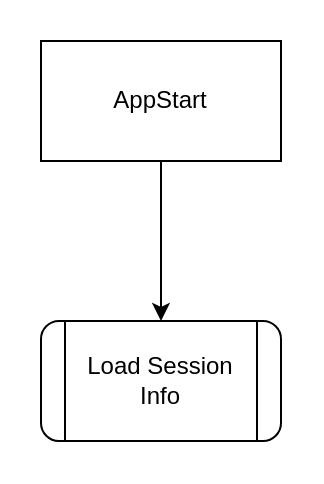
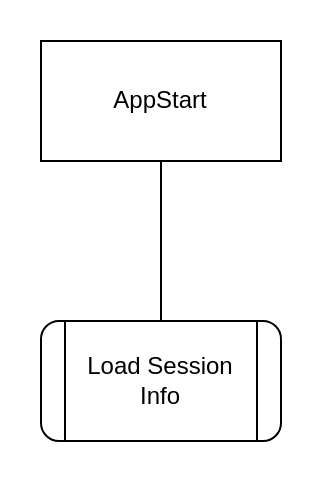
(161, 306) -> (161, 311)
